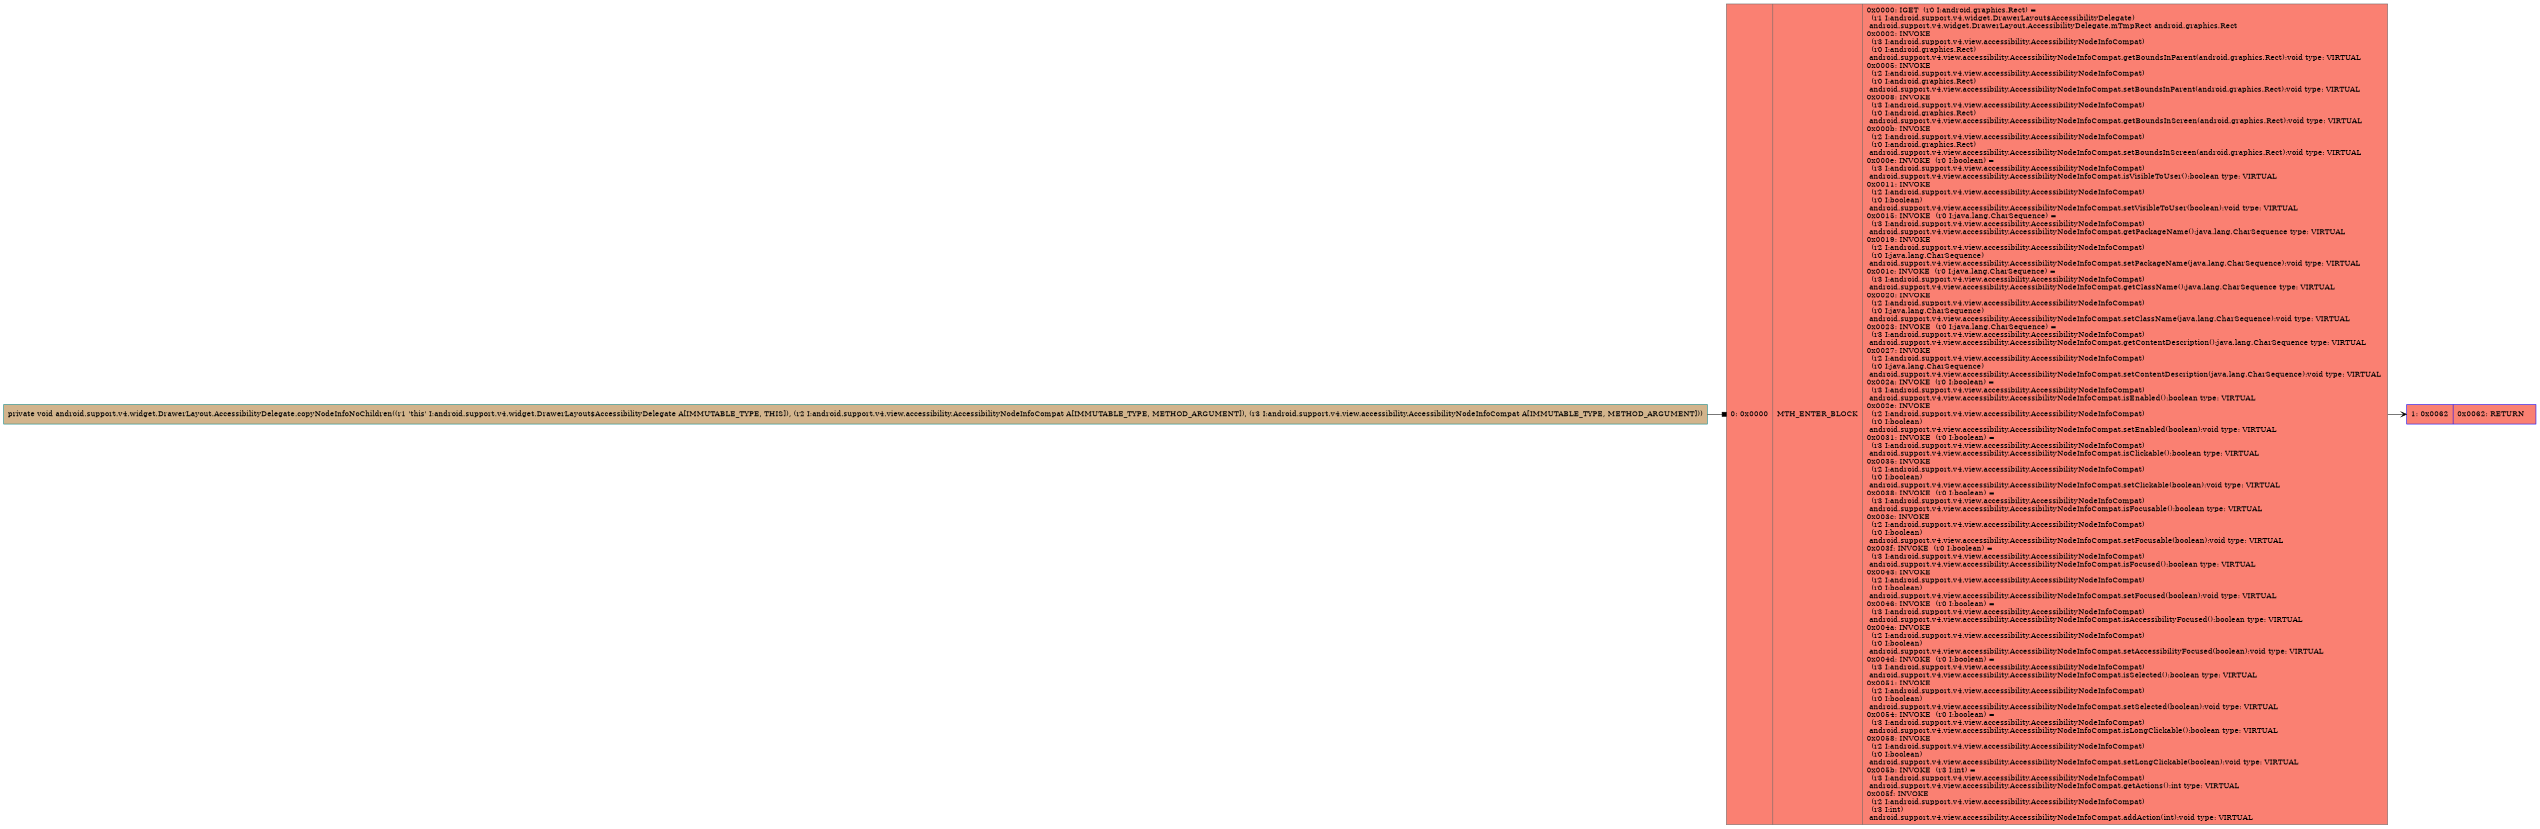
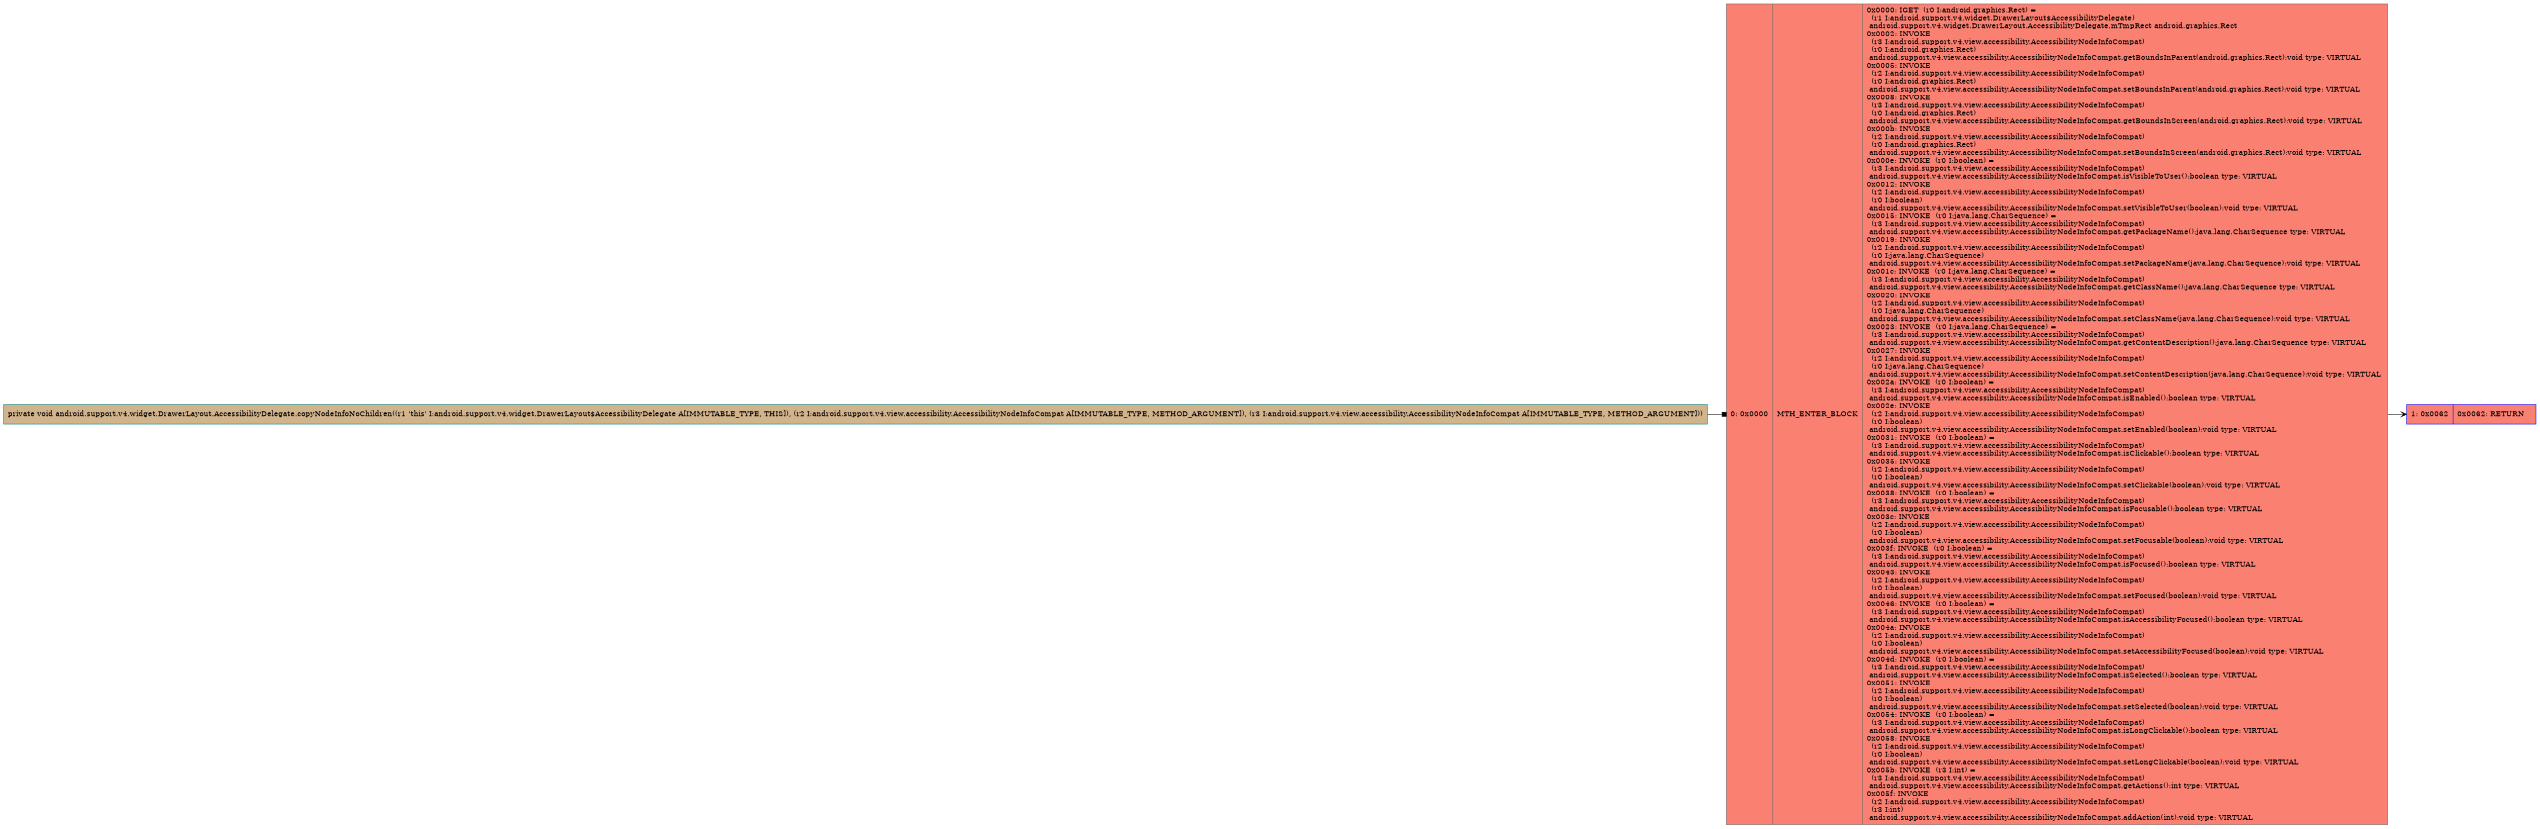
(1901, 184) -> (1901, 184)
